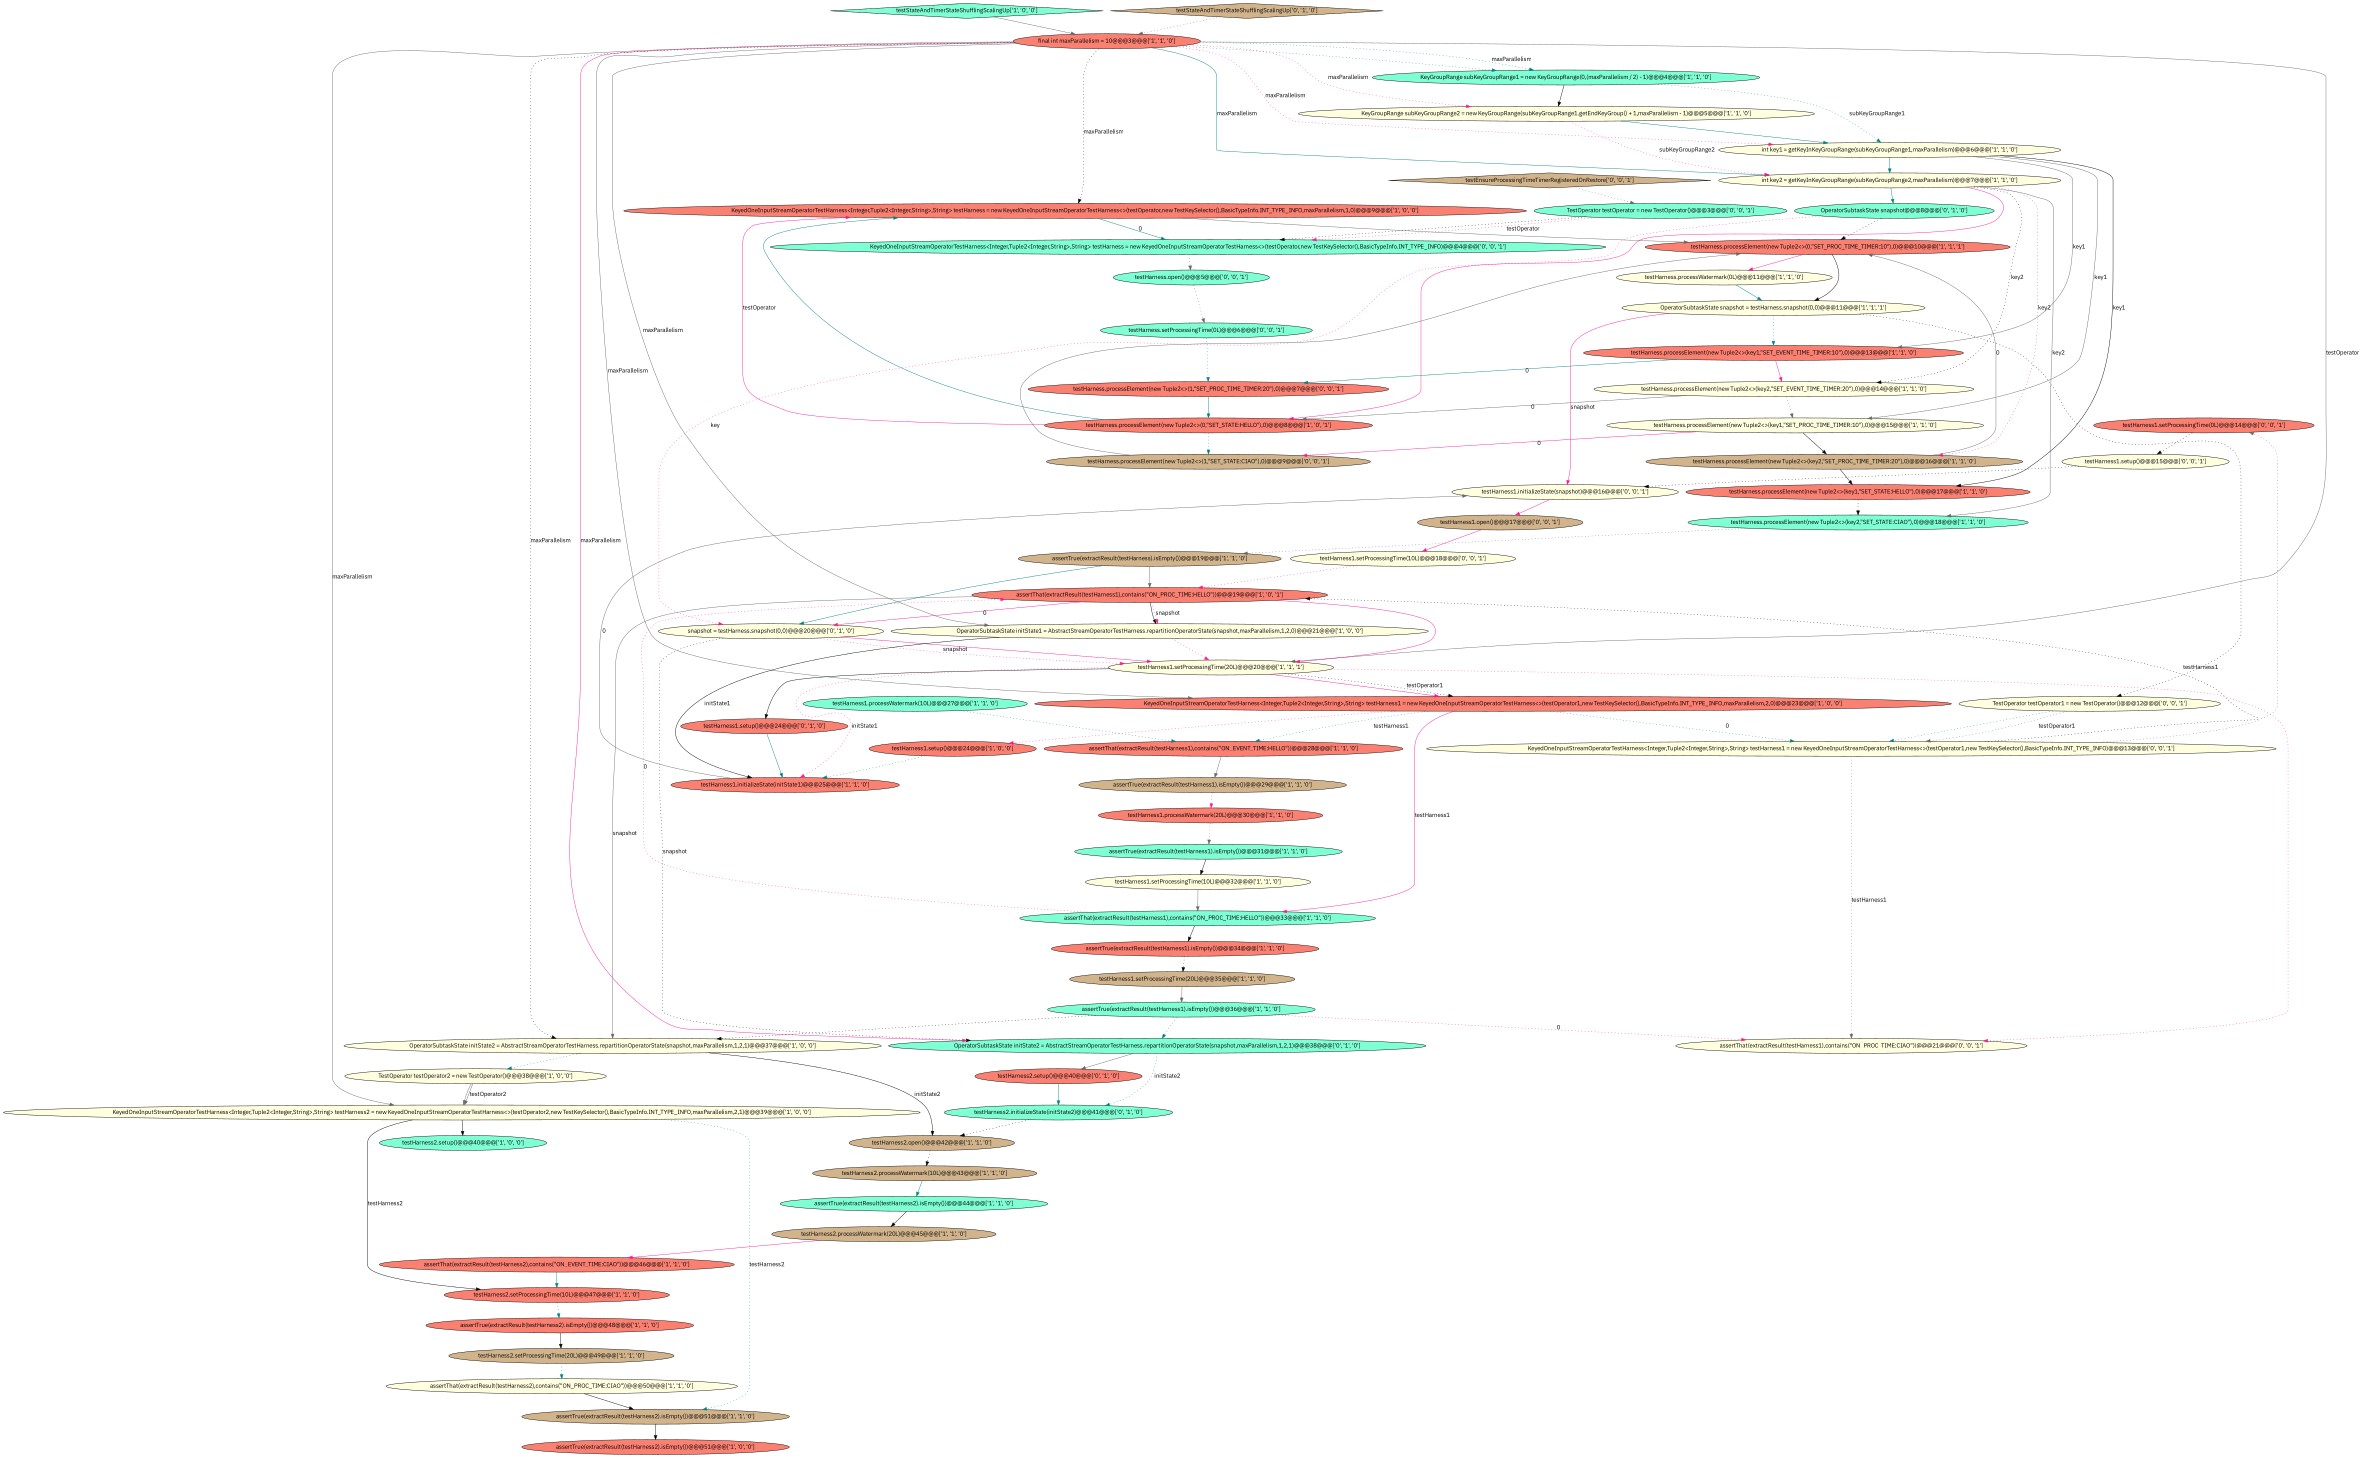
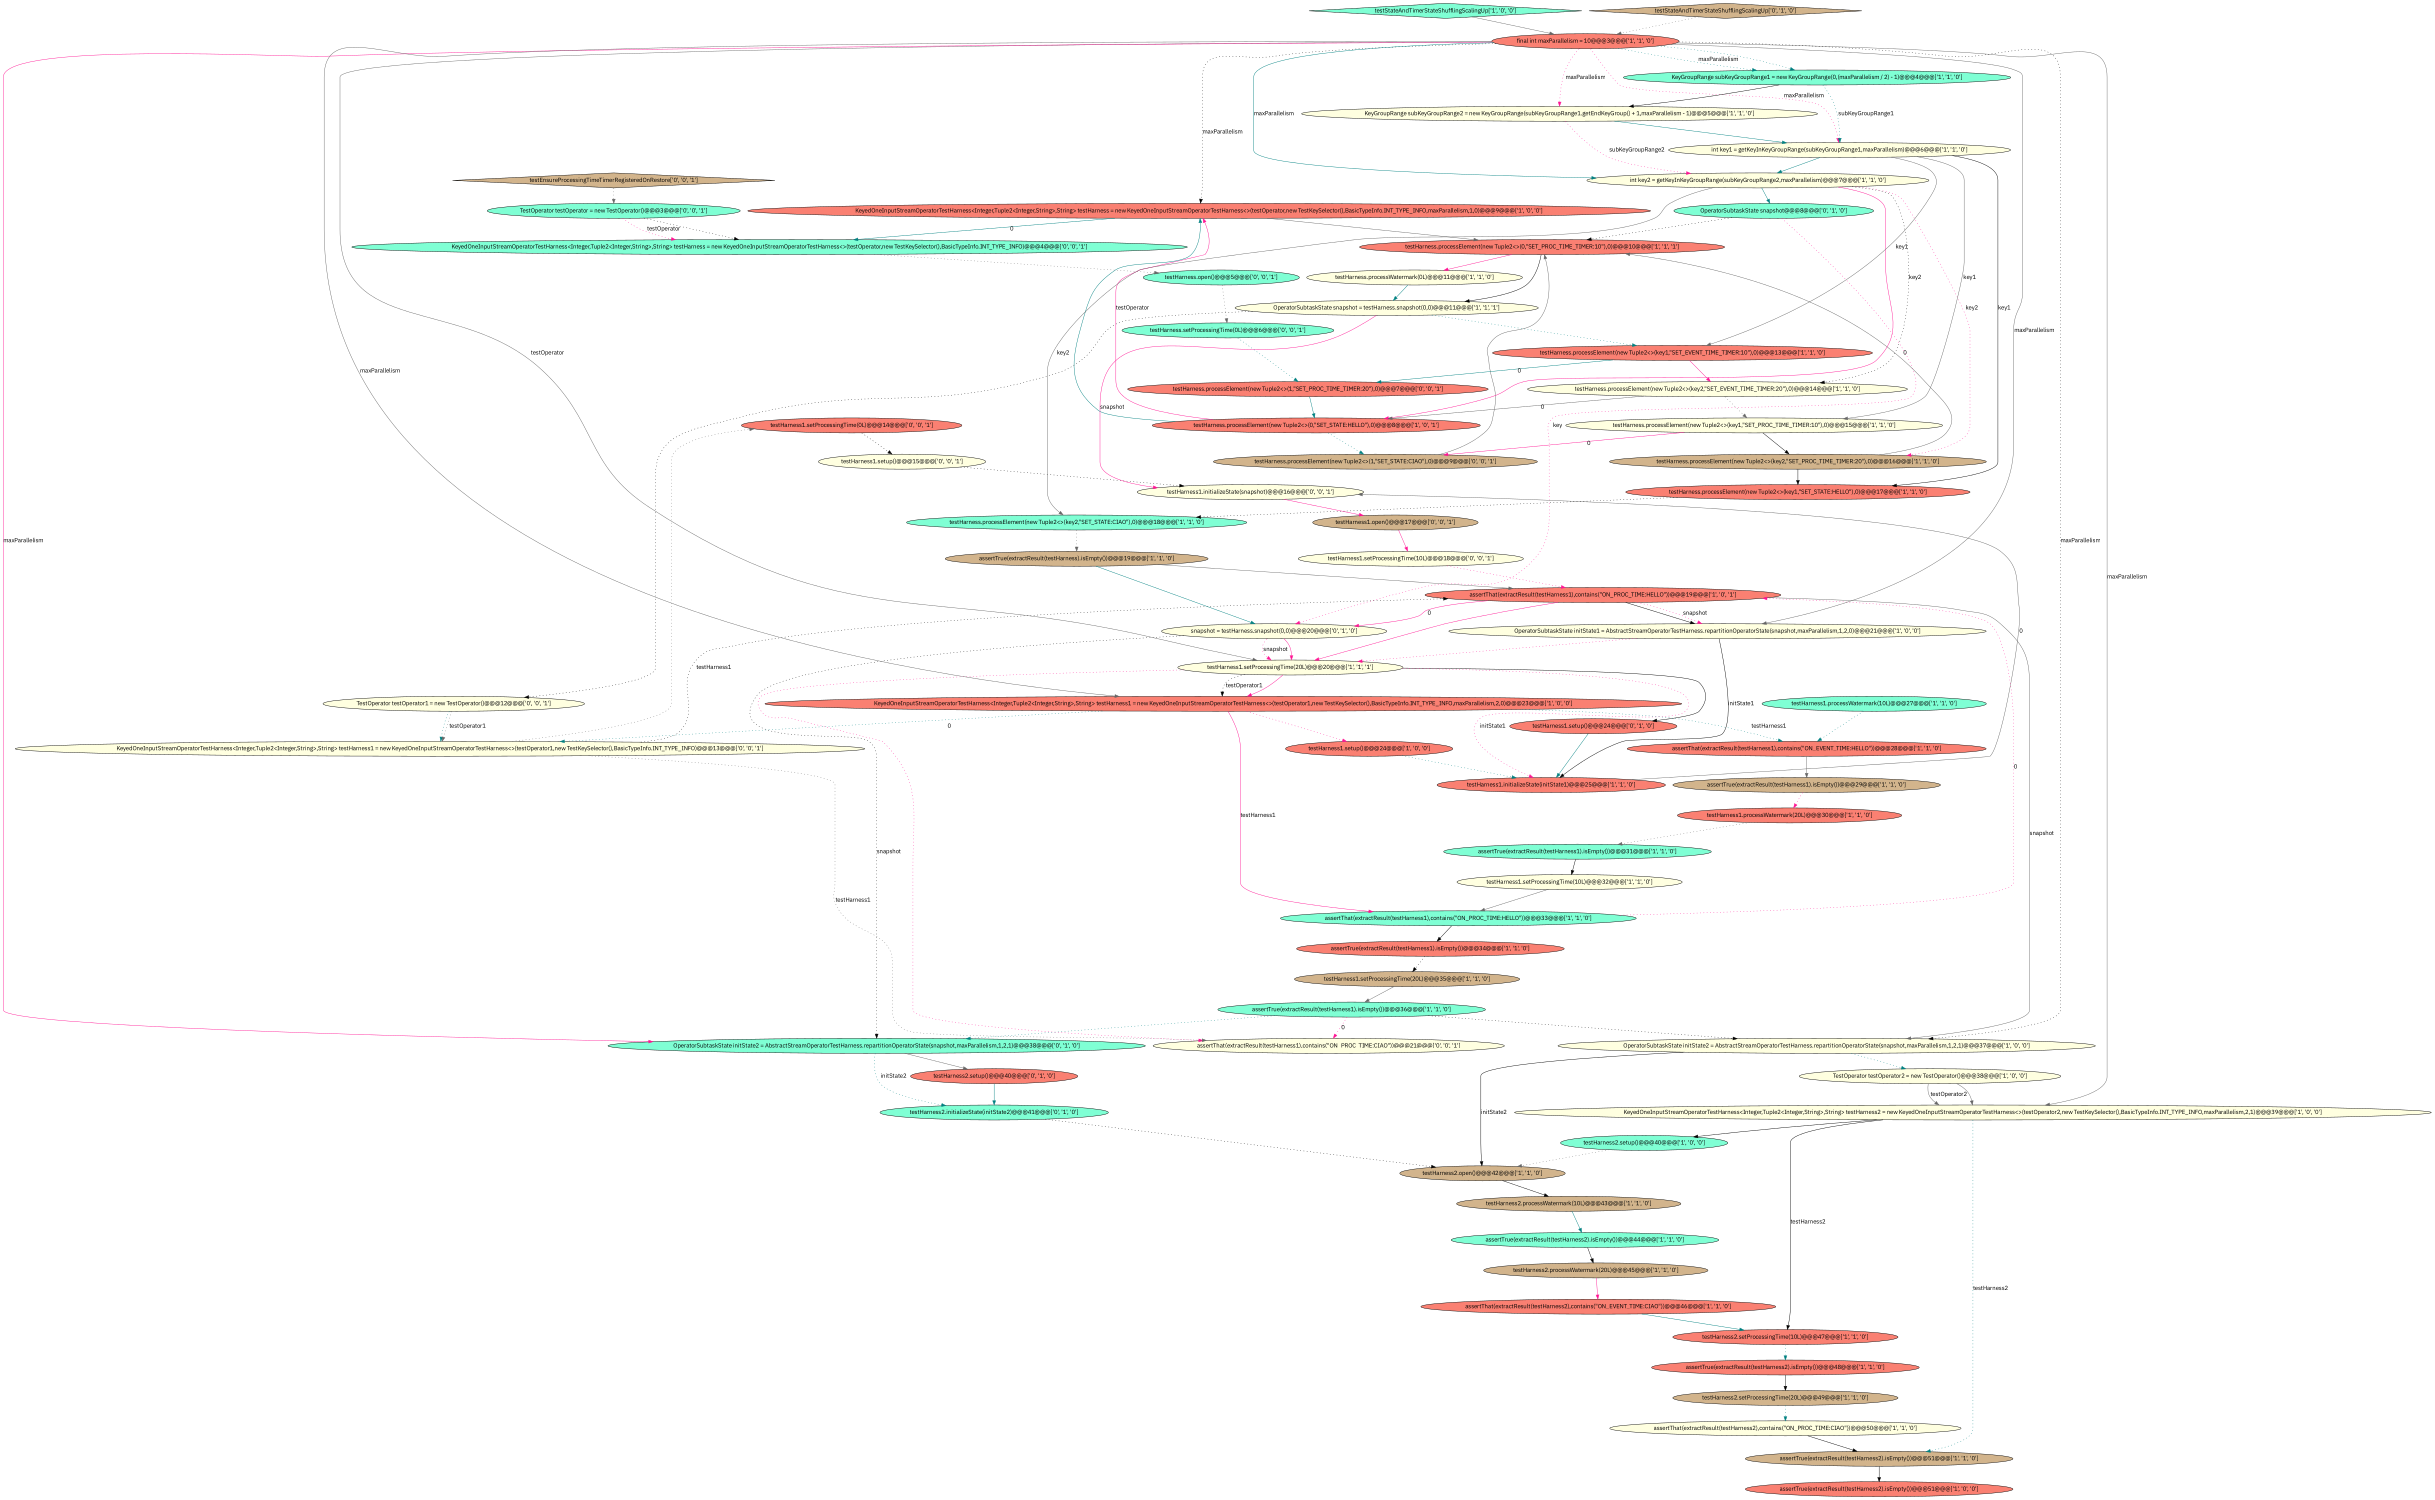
(929, 1156) -> (1523, 1188)
none -> (1565, 1158)
